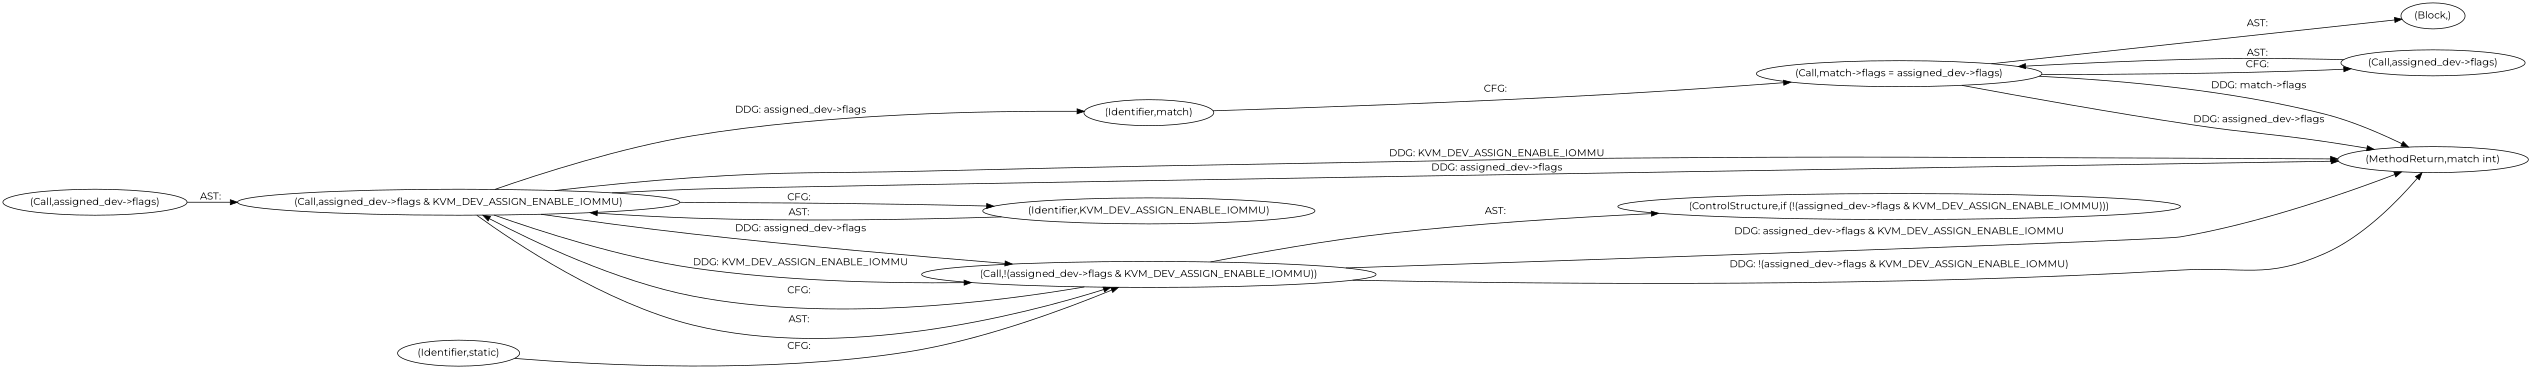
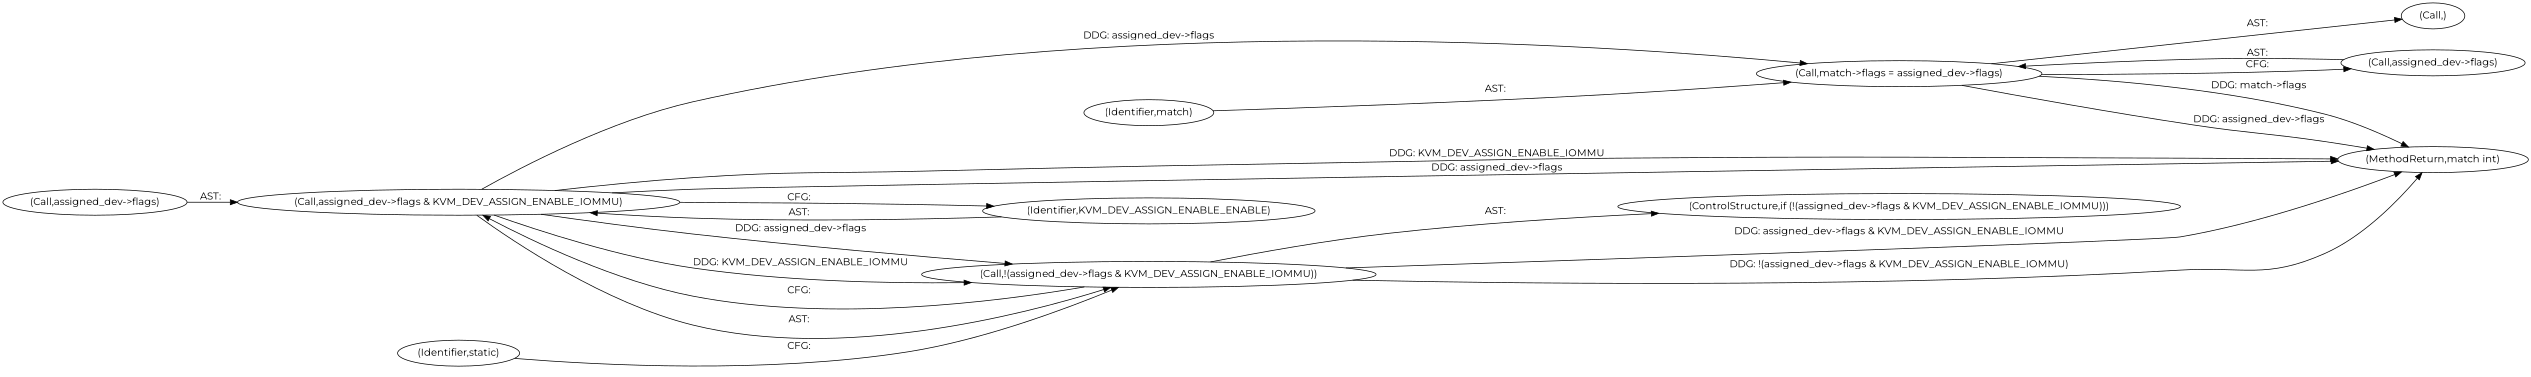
(2433, 16) -> (2433, 16)
(1497, 89) -> (1497, 89)
(782, 124) -> (1130, 47)
(1149, 211) -> (1149, 211)
